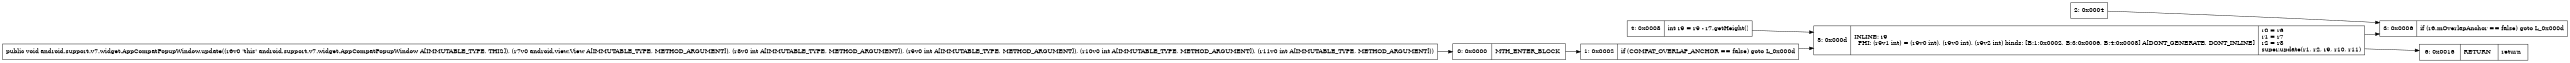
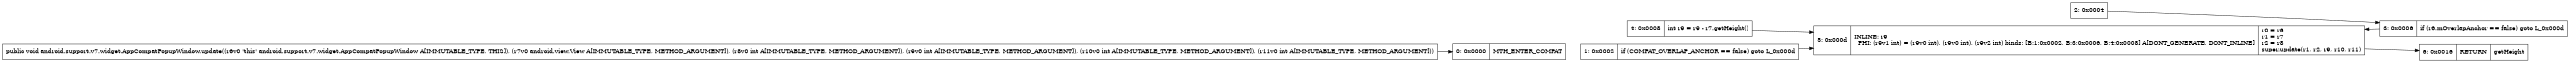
(2370, 34) -> (2374, 29)
(1528, 52) -> (1528, 52)
(1571, 52) -> none
(2511, 52) -> (2509, 52)
